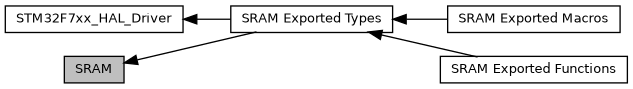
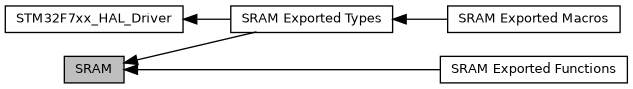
(430, 46) -> (289, 70)
